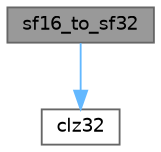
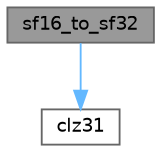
(81, 127) -> (81, 127)
